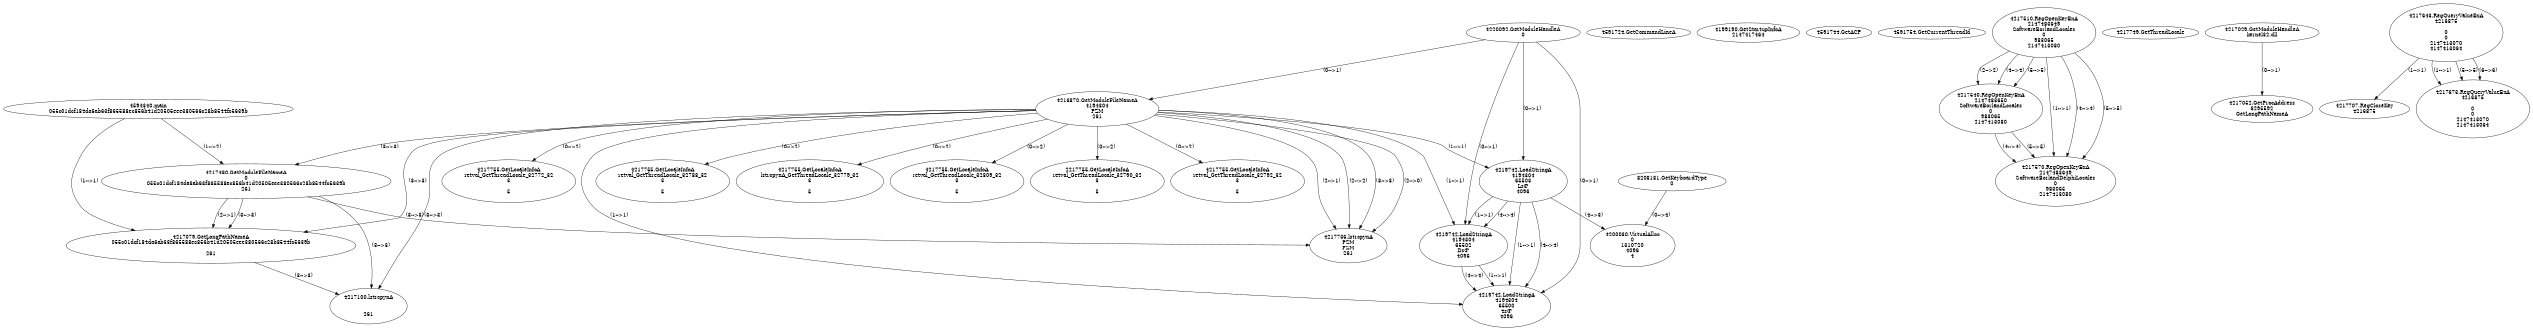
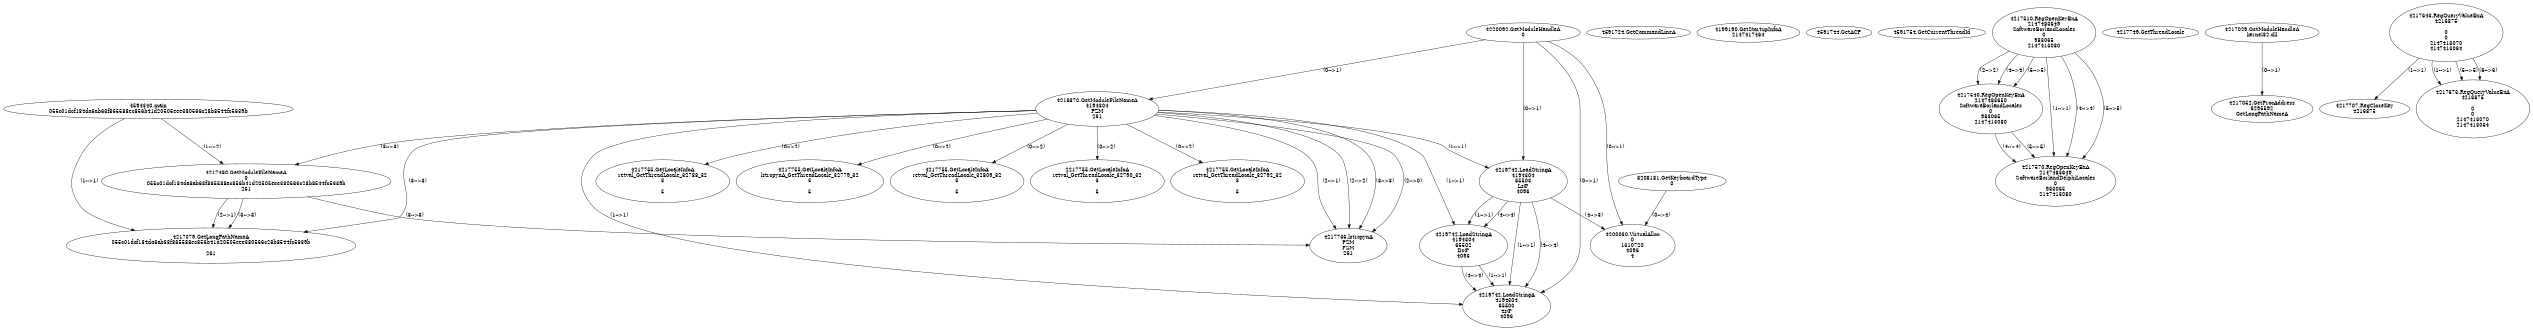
(1484, 129) -> (1606, 121)
(509, 181) -> none
(369, 306) -> none
